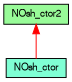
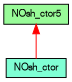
(36, 14) -> (36, 14)
